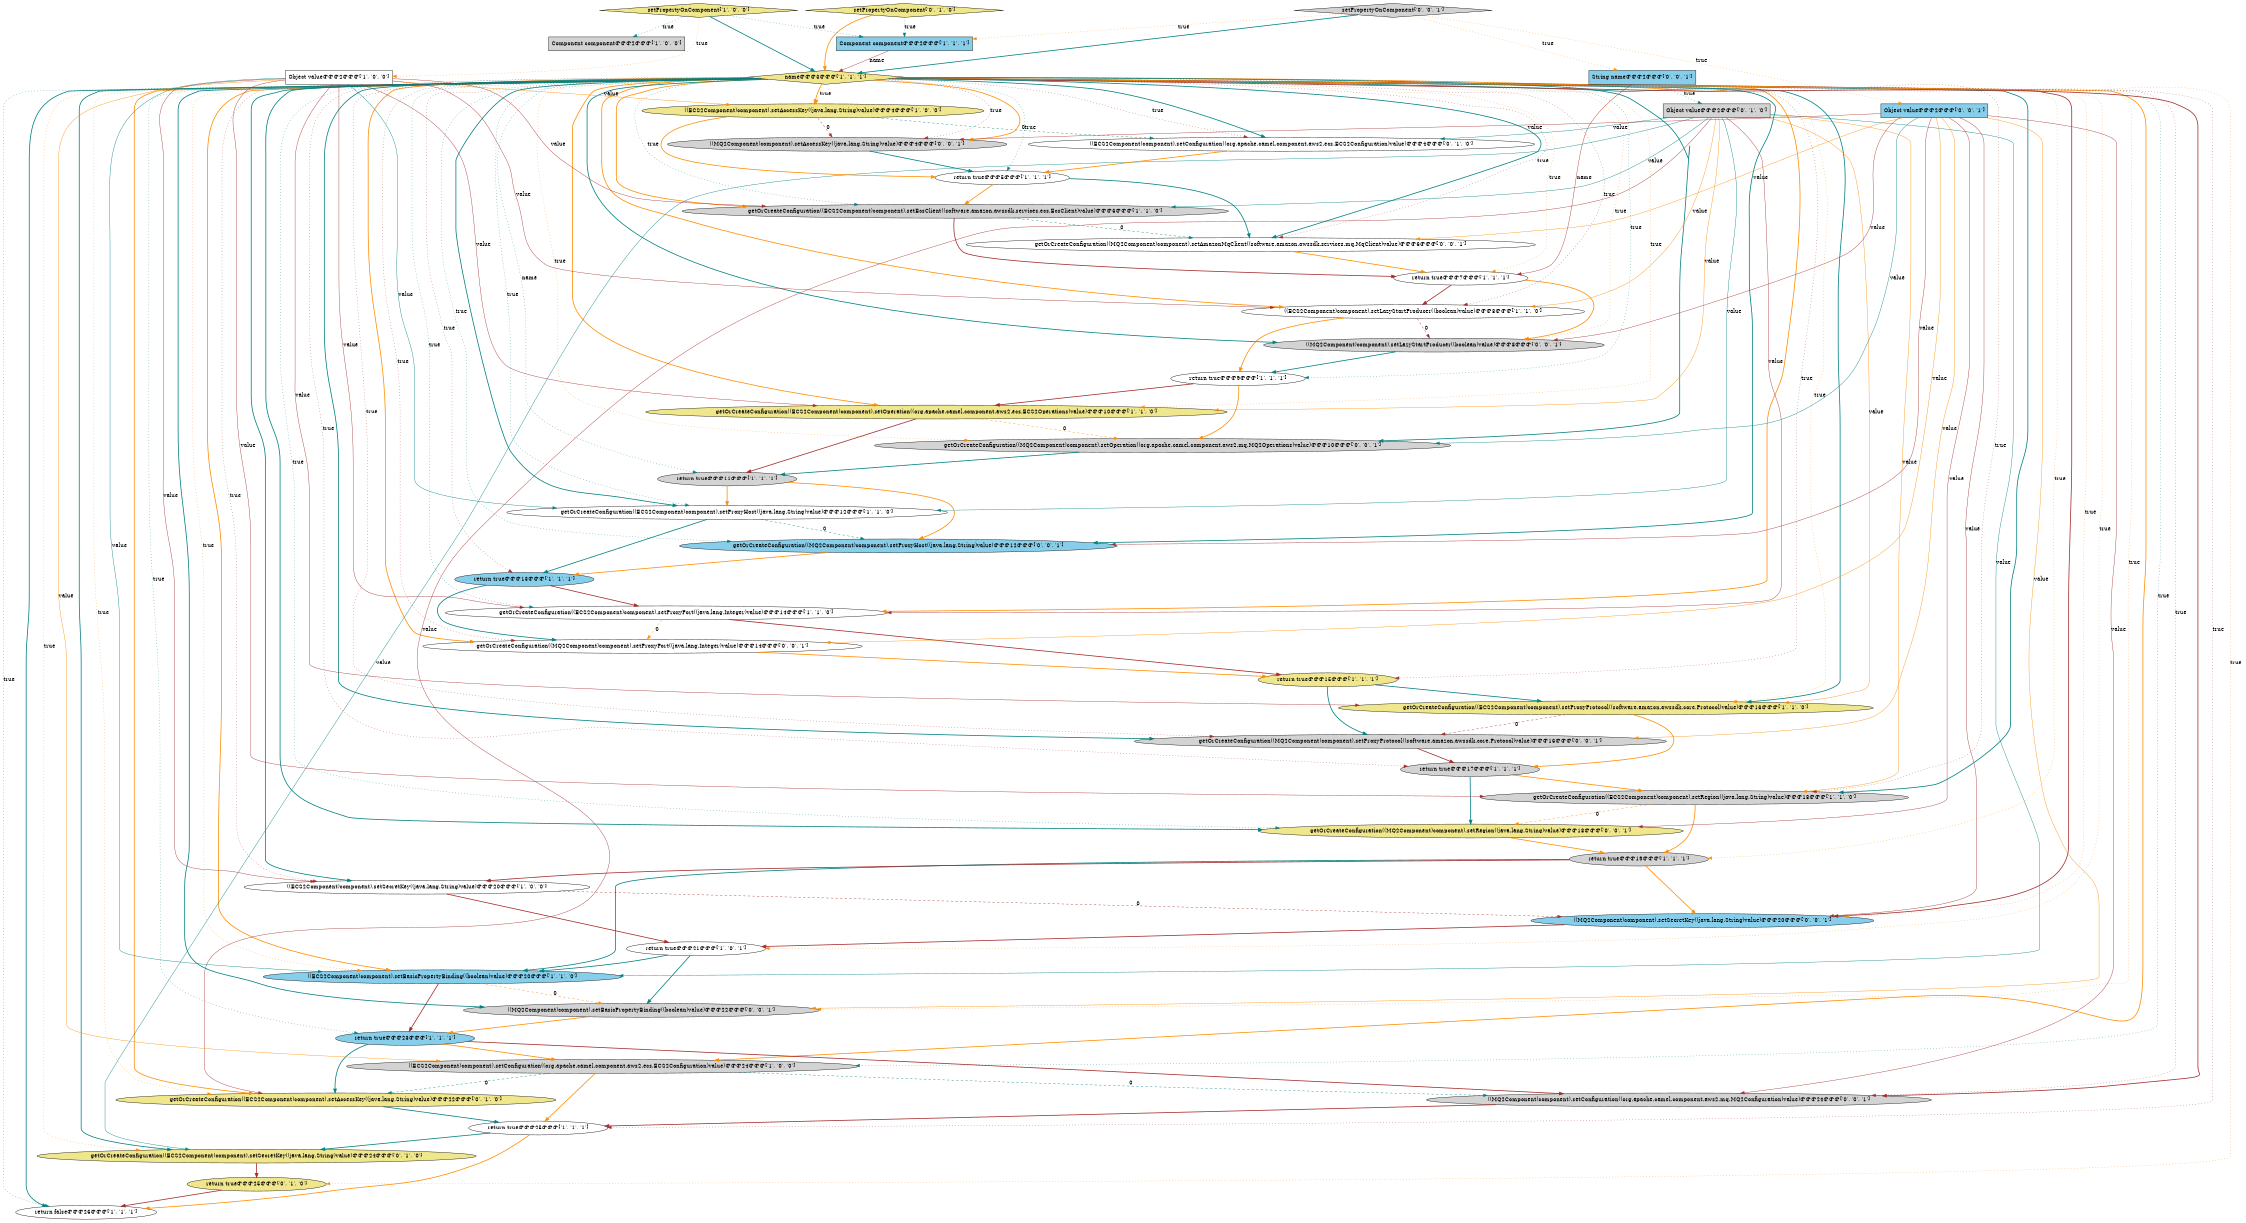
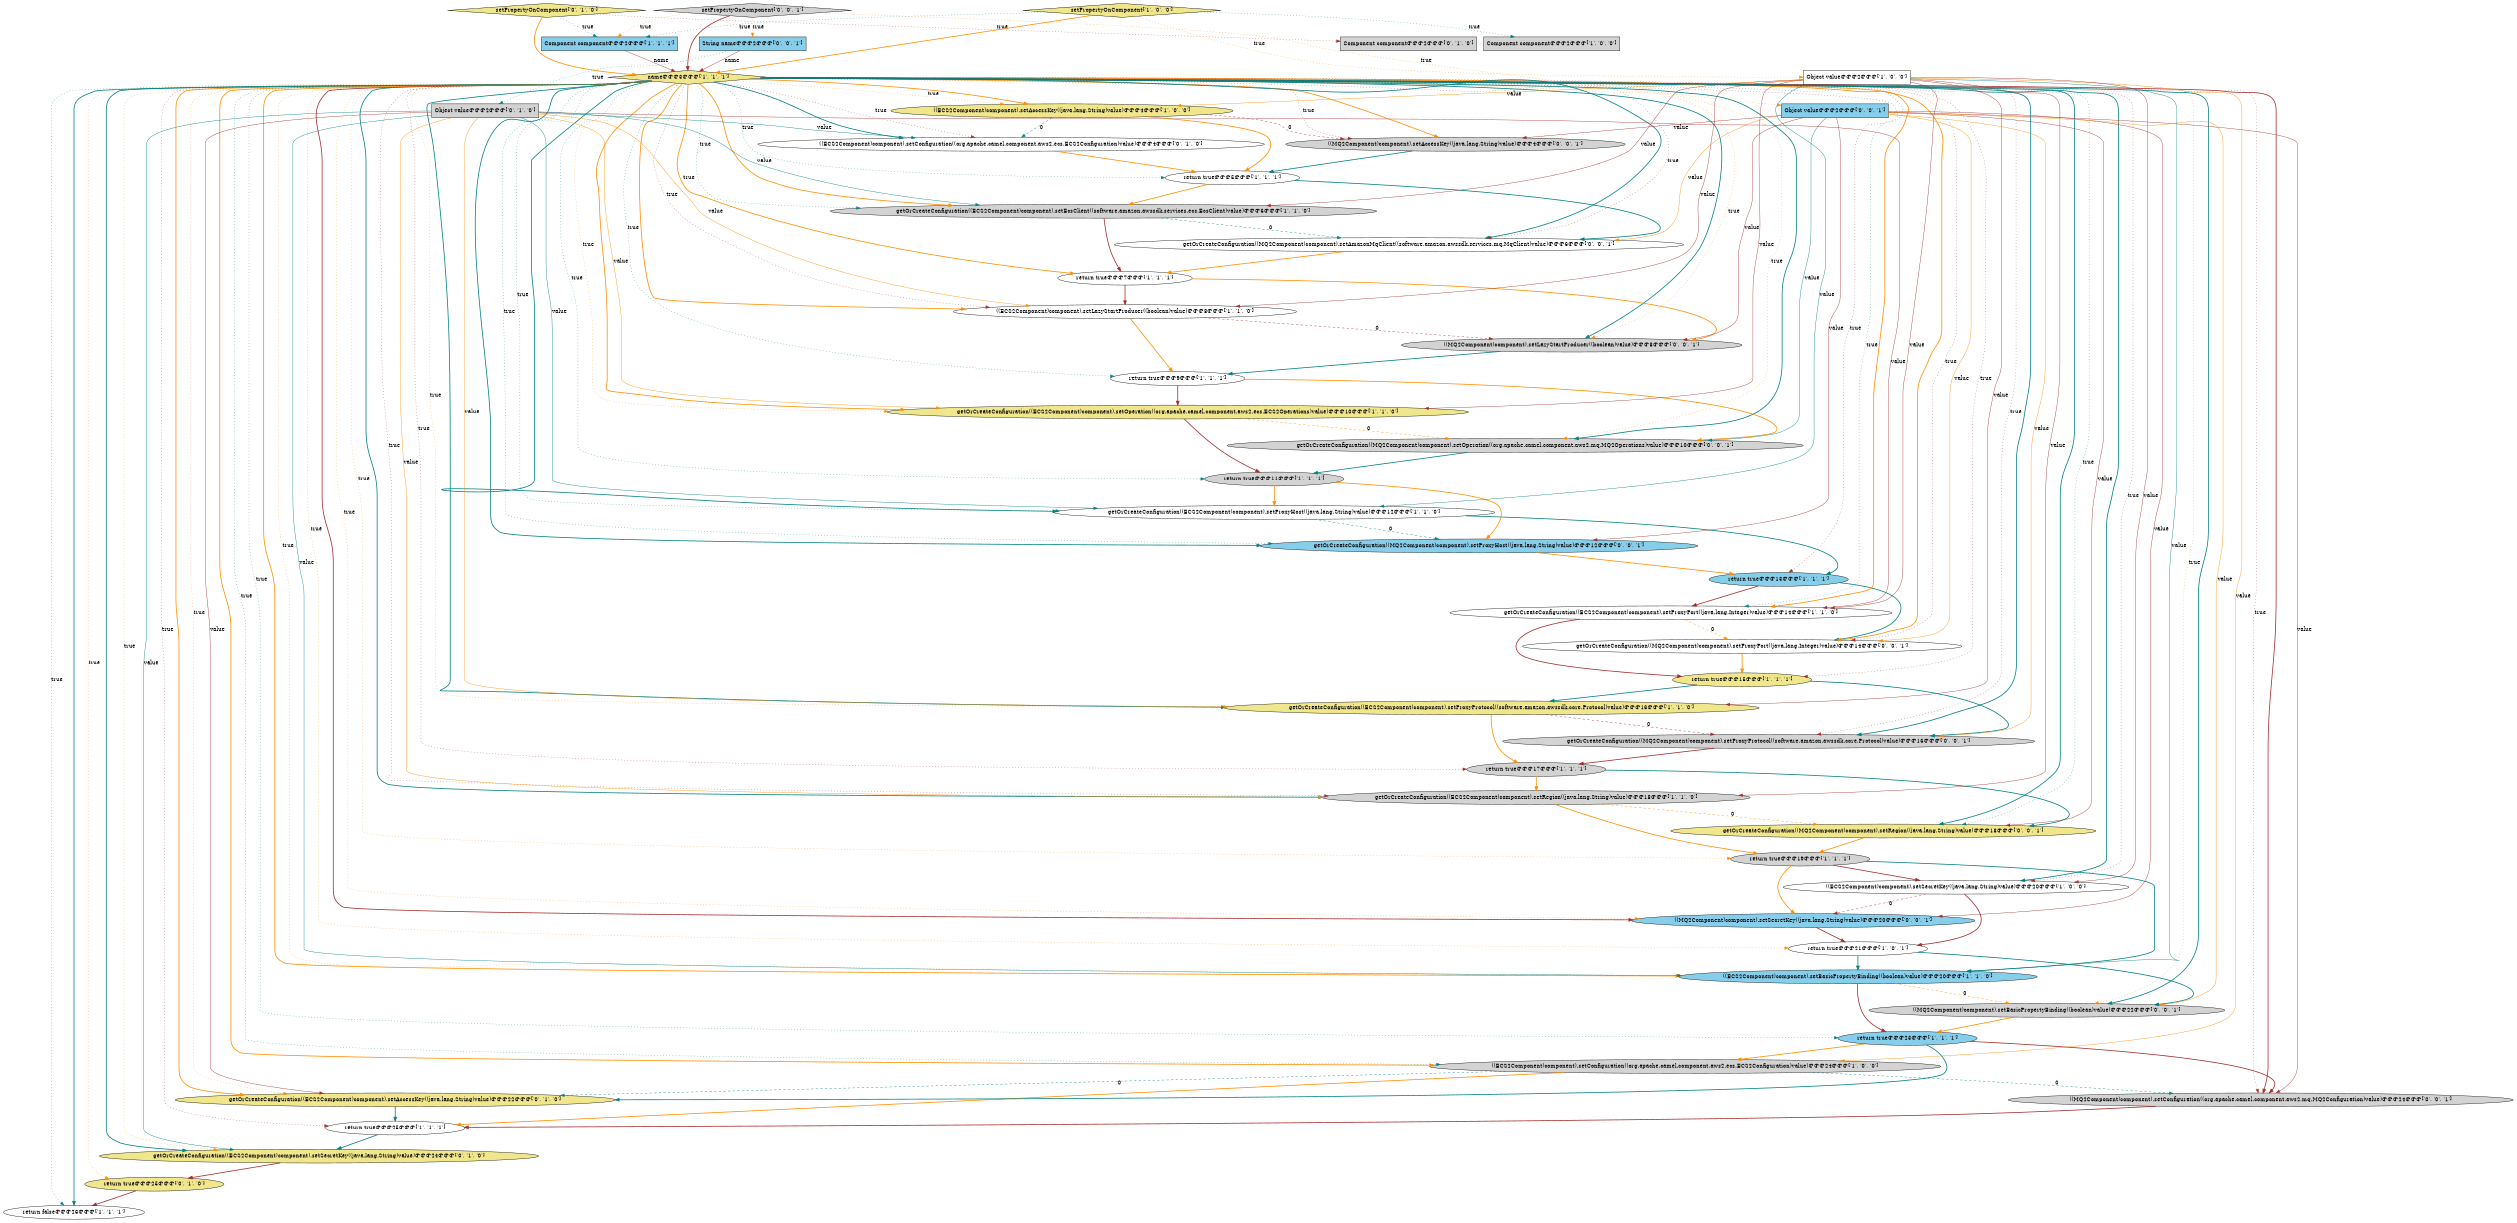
(761, 43) -> (906, 44)
(1110, 44) -> (699, 33)
none -> (1409, 44)
(1360, 90) -> (823, 232)
(1575, 182) -> (721, 60)
(530, 278) -> (577, 278)
(344, 1189) -> none
